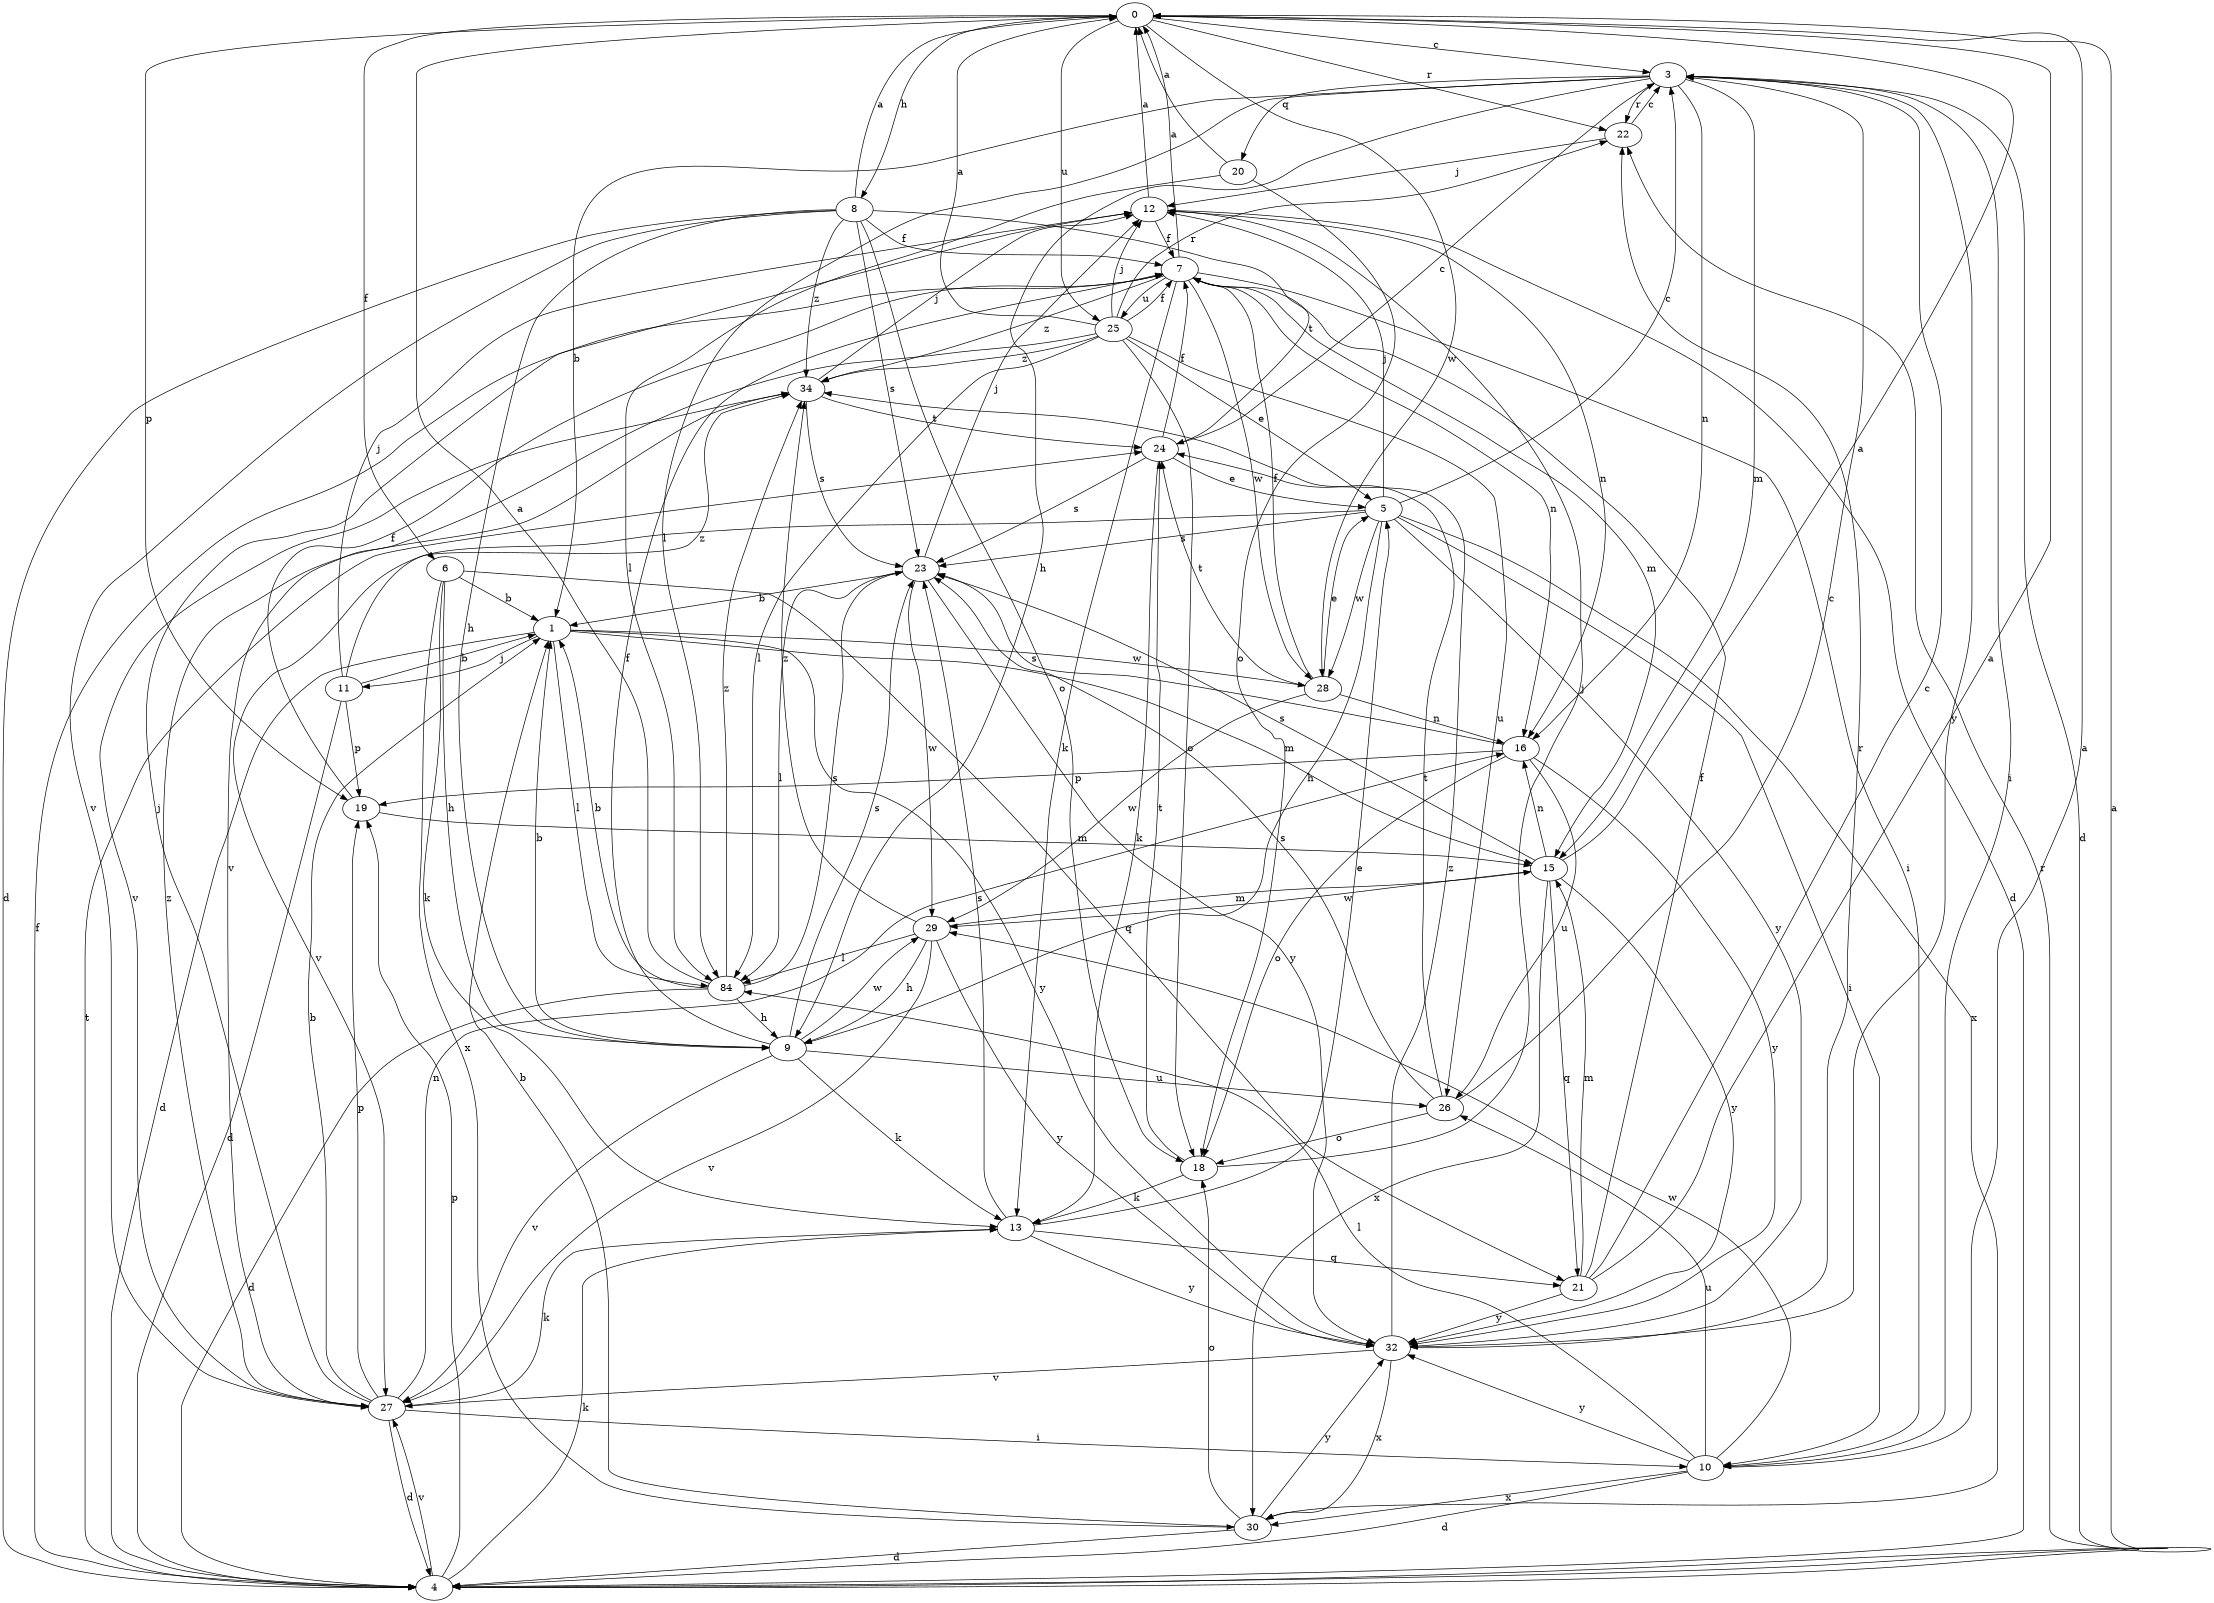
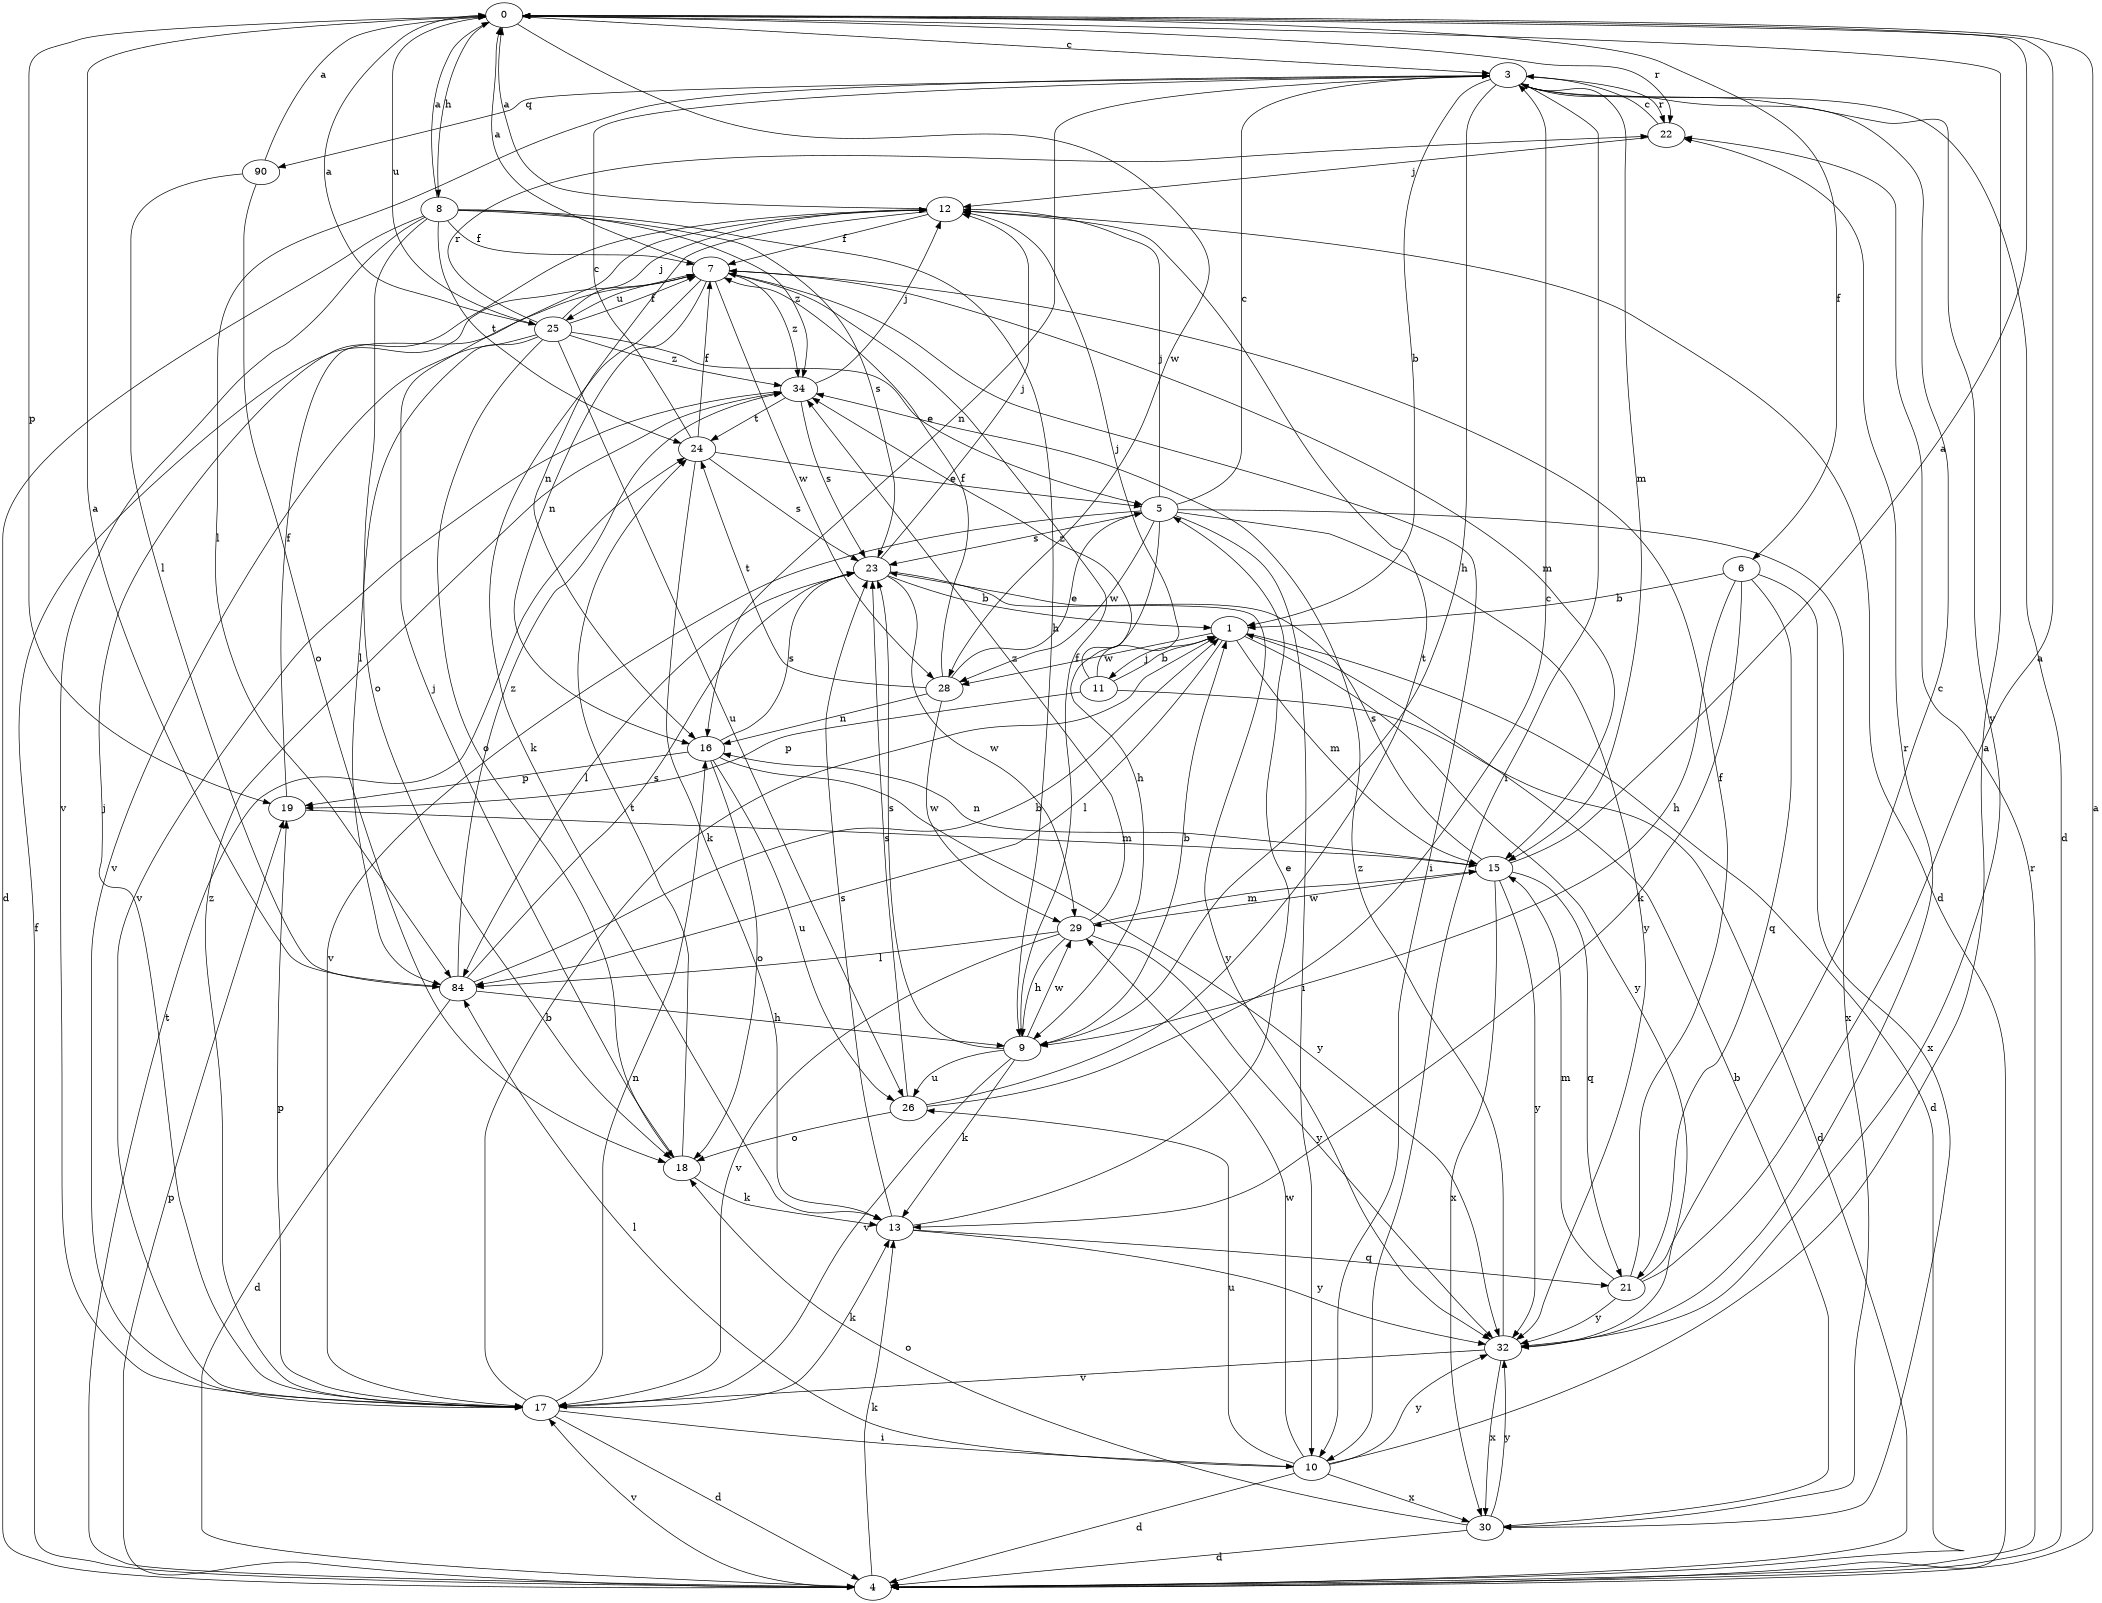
(1238, 172) -> (261, 172)
(1433, 672) -> (1420, 661)
(387, 1408) -> (541, 1408)
